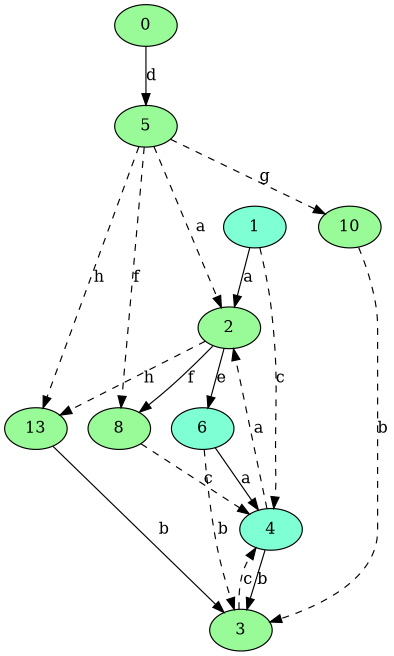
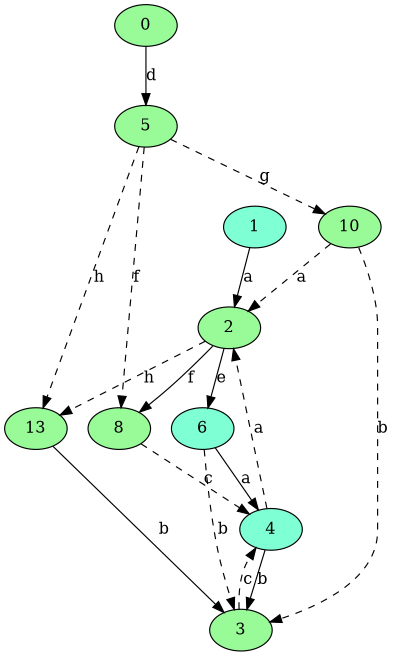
(185, 222) -> (294, 274)
(276, 372) -> none
